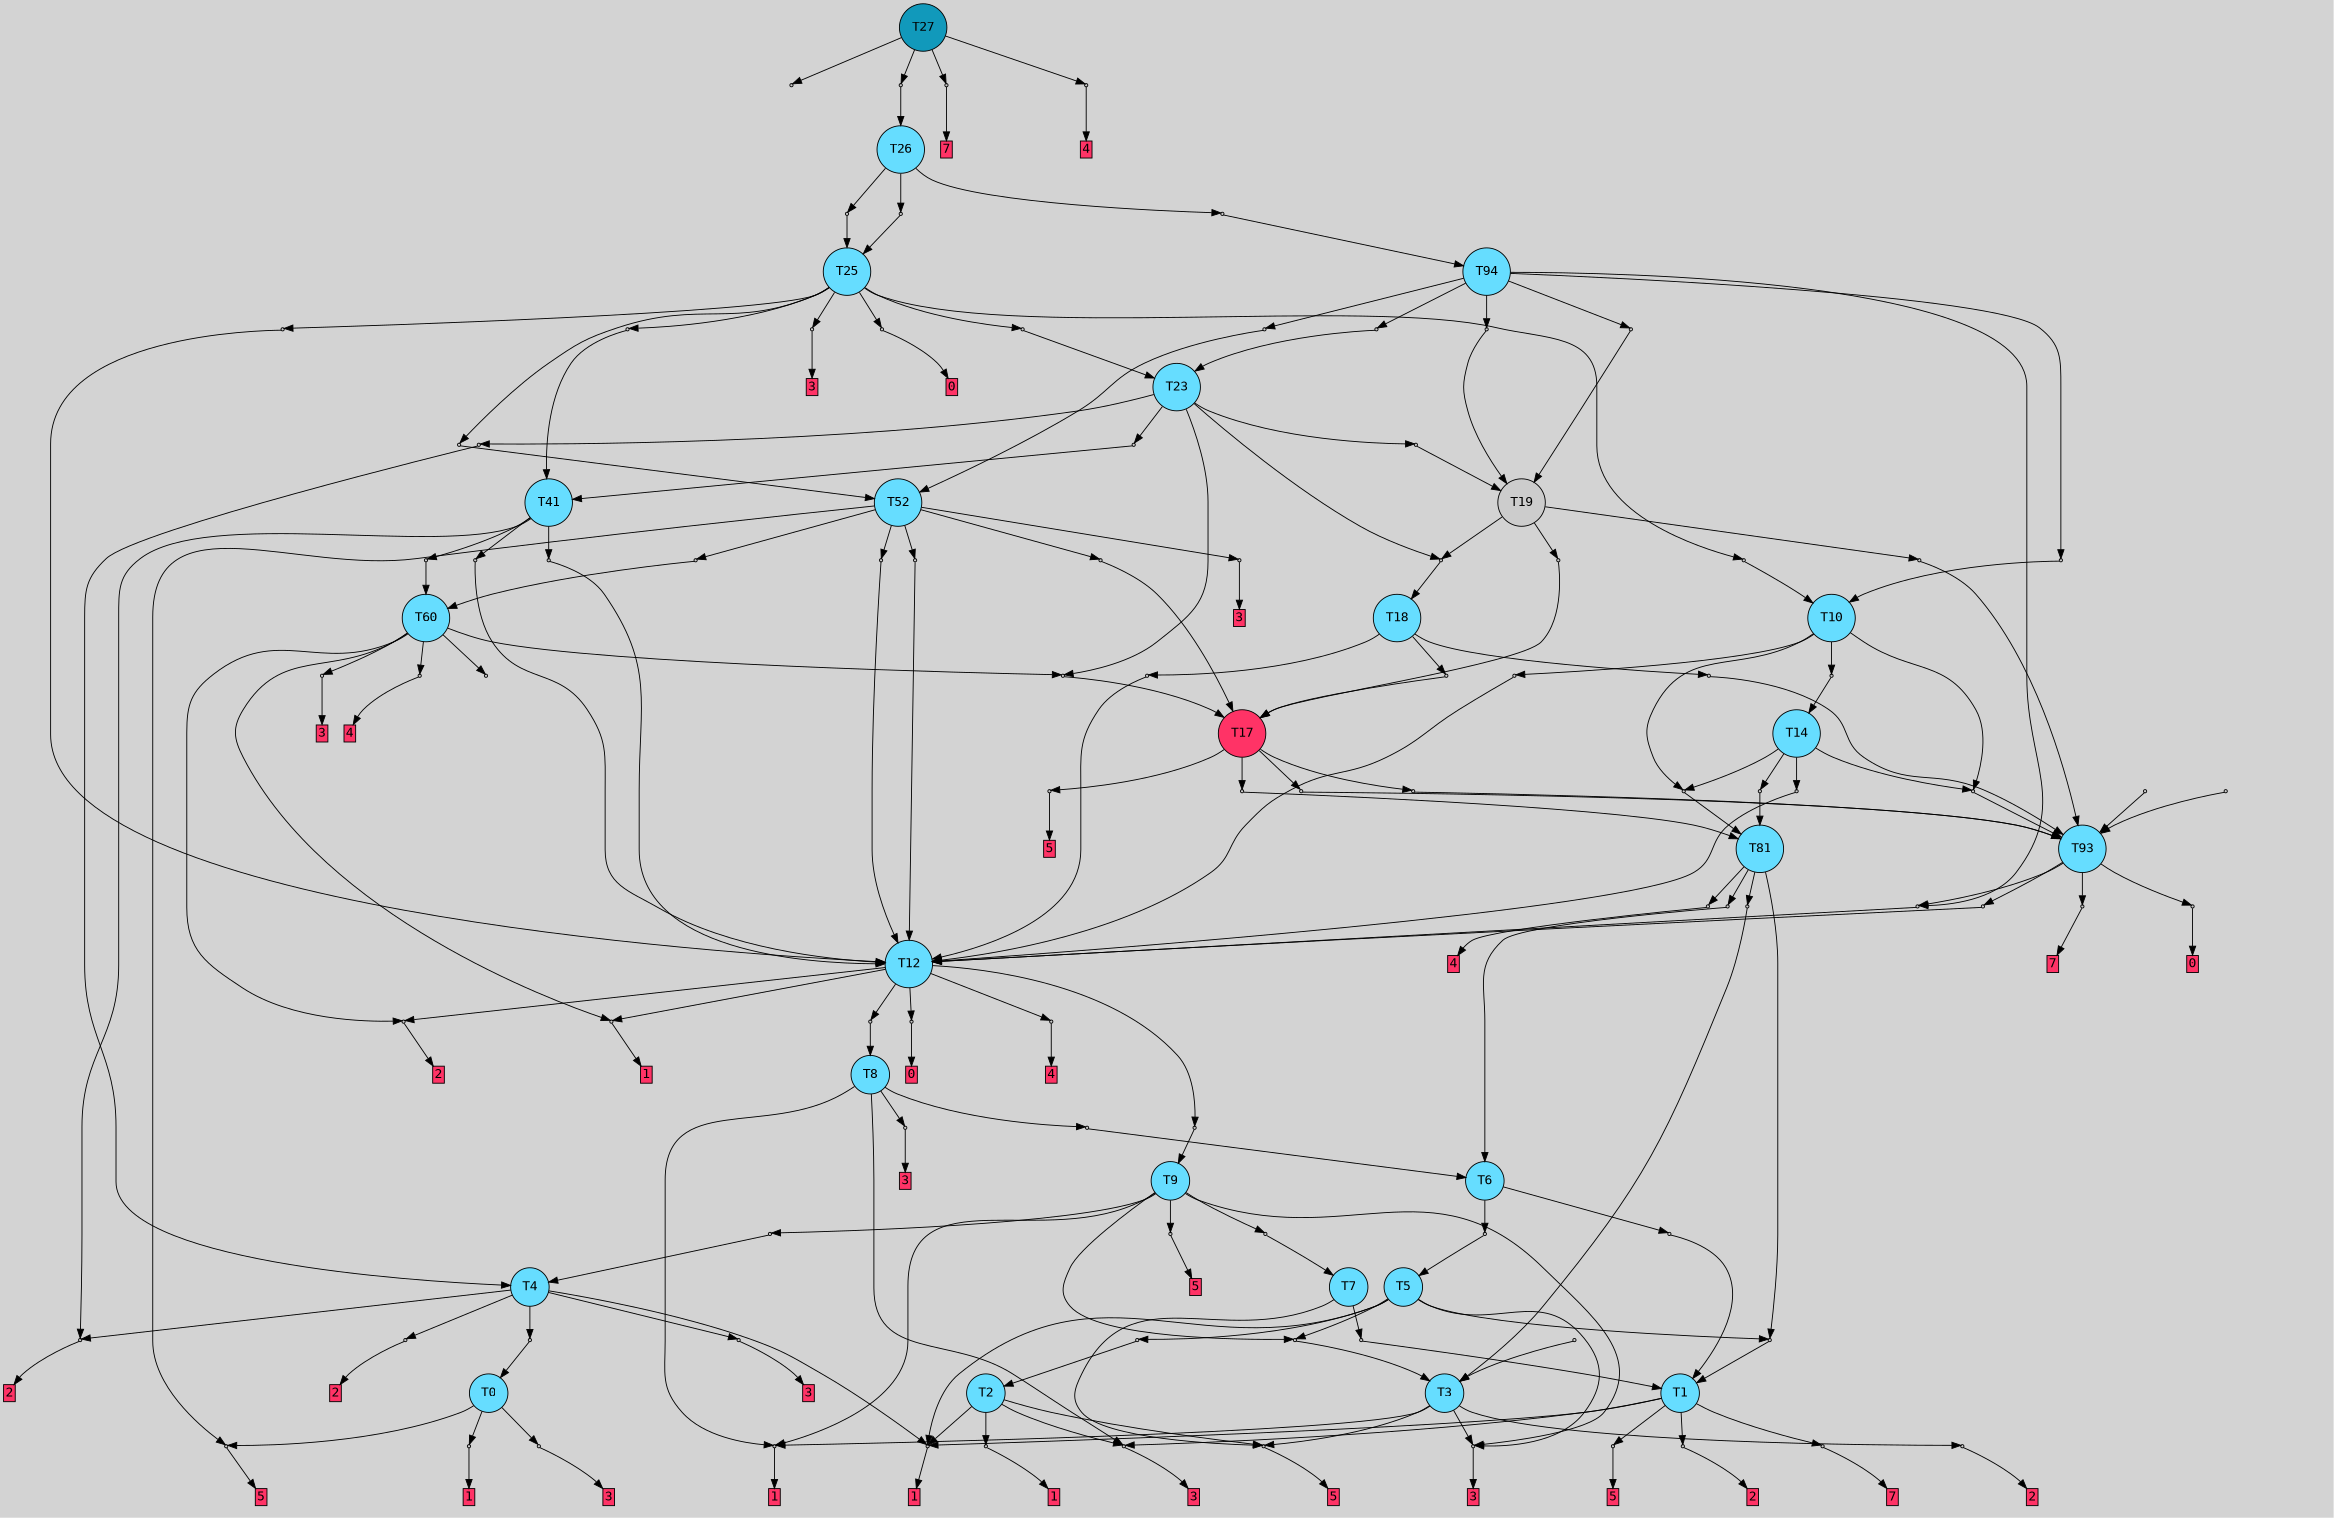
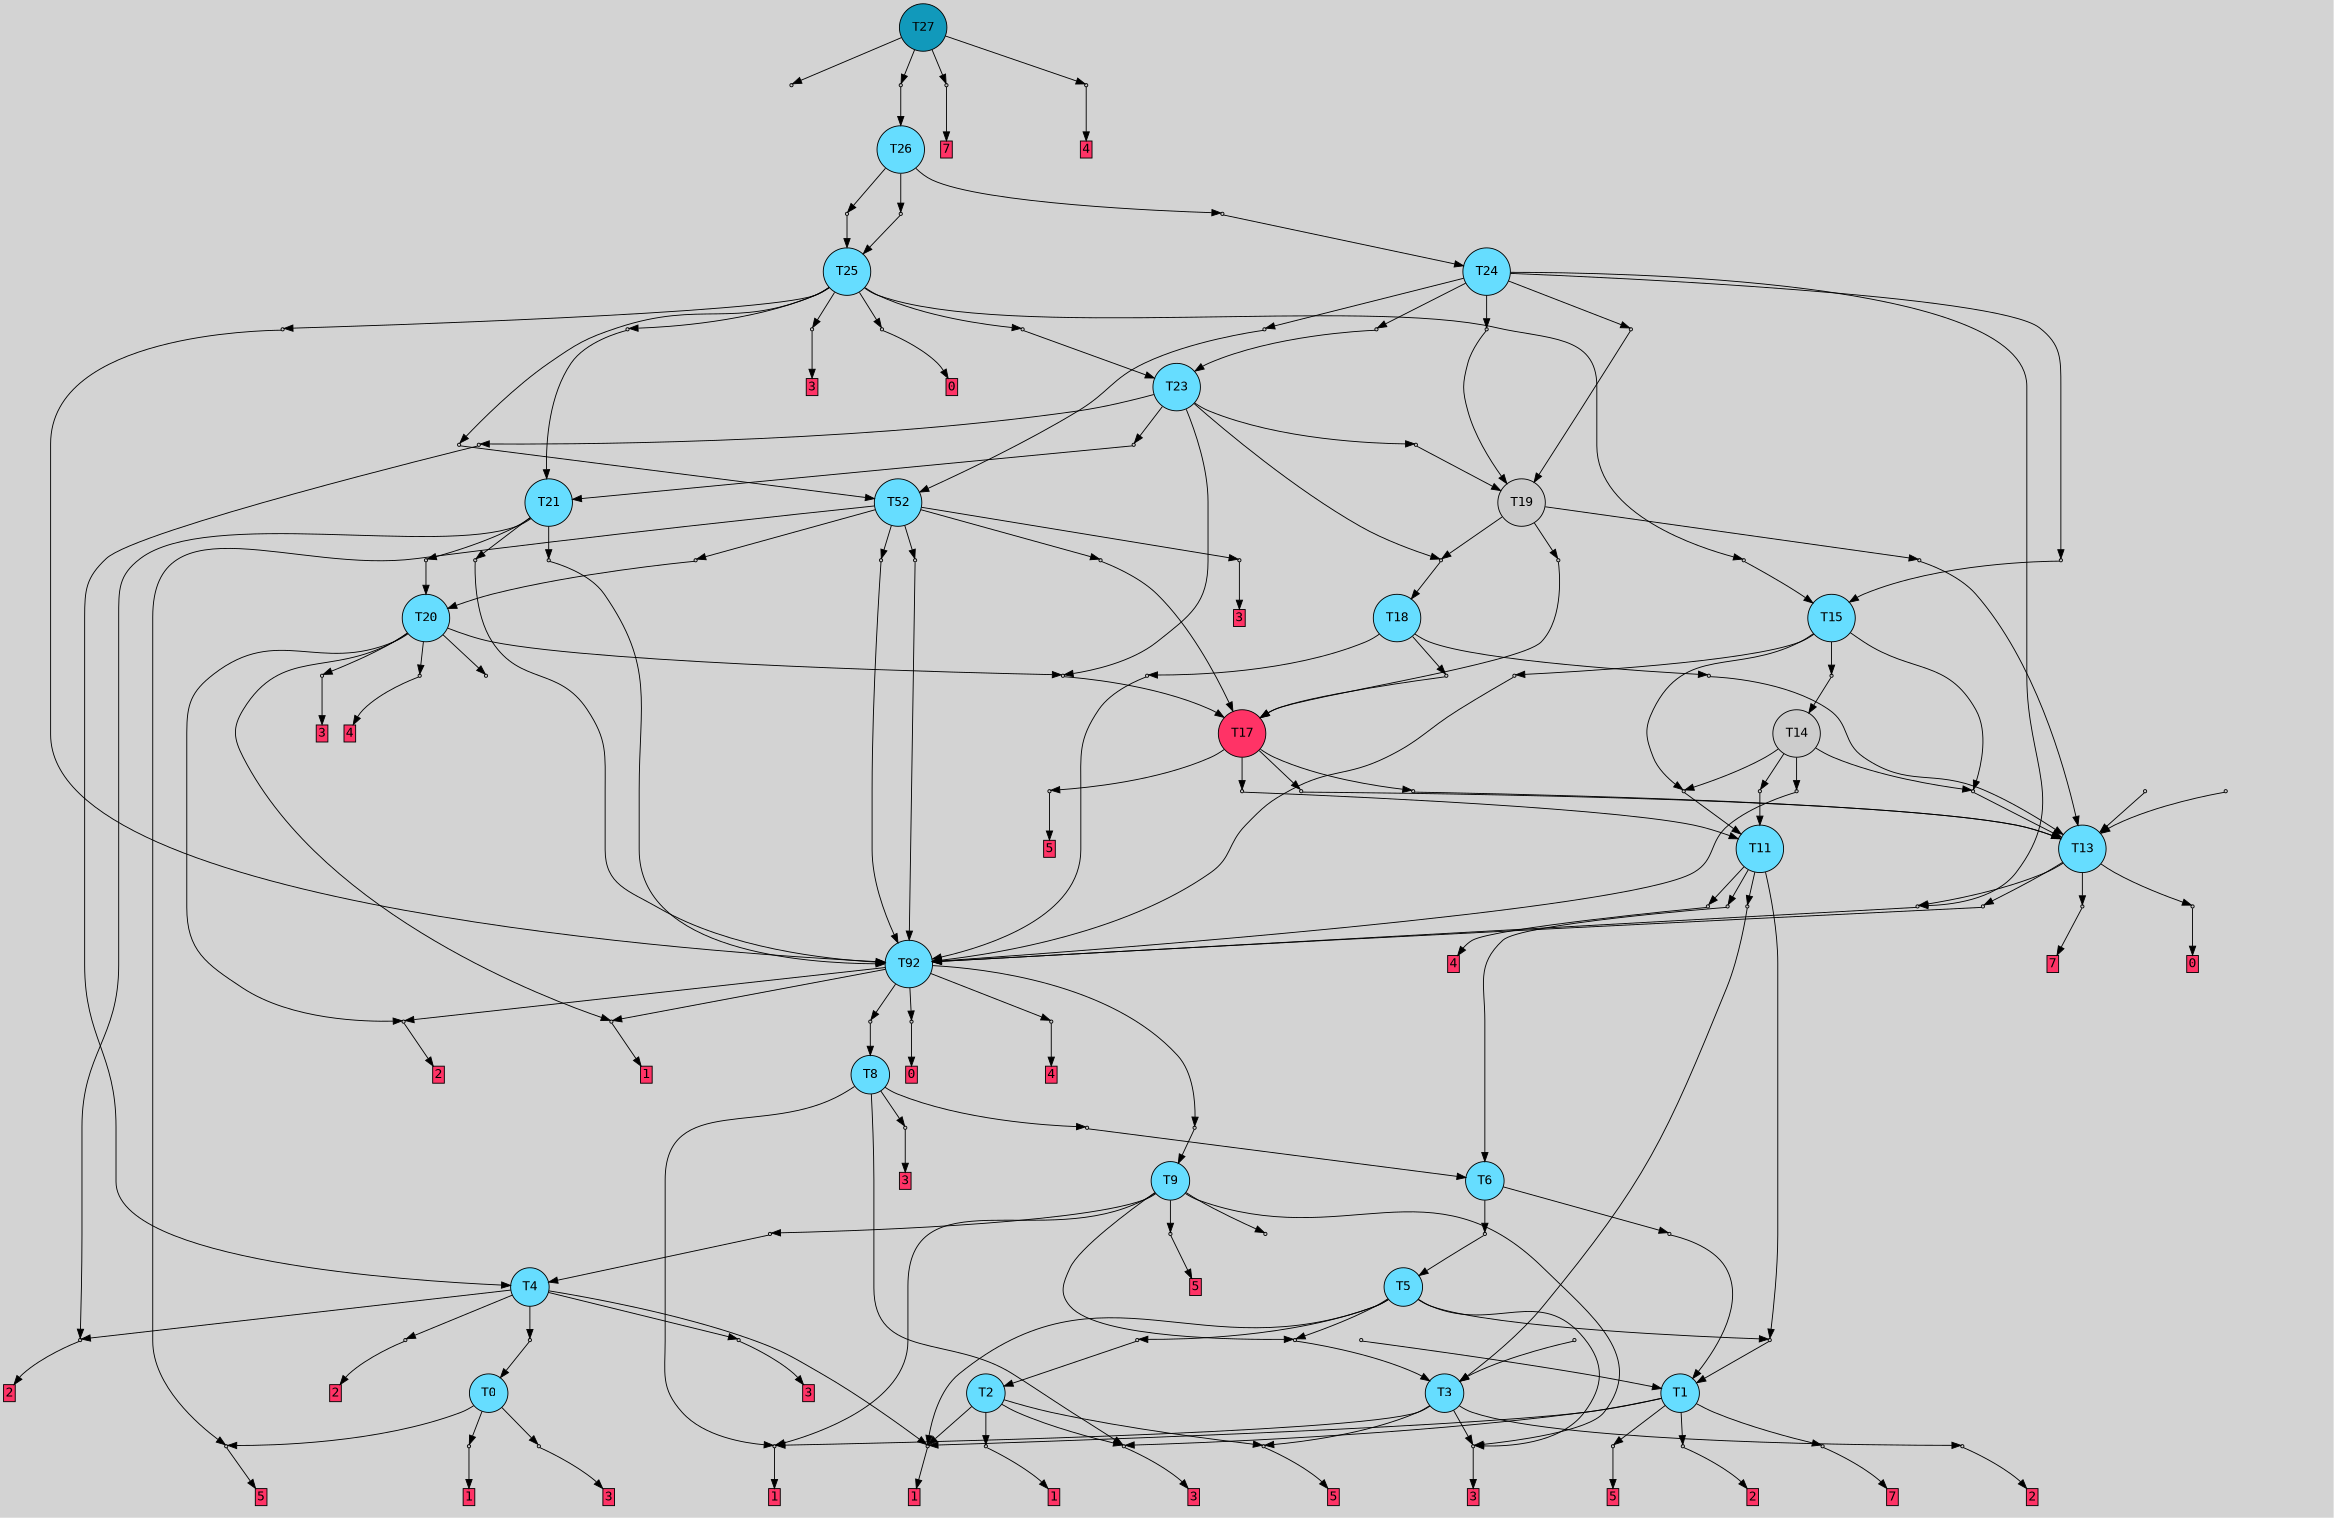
(1487, 272) -> (1487, 272)
(549, 503) -> (549, 503)
(426, 618) -> (426, 618)
(1832, 618) -> (1832, 618)
(1797, 733) -> (1797, 733)
(1760, 849) -> (1760, 849)
(2082, 849) -> (2082, 849)
(909, 964) -> (909, 964)
(1349, 1287) -> none
